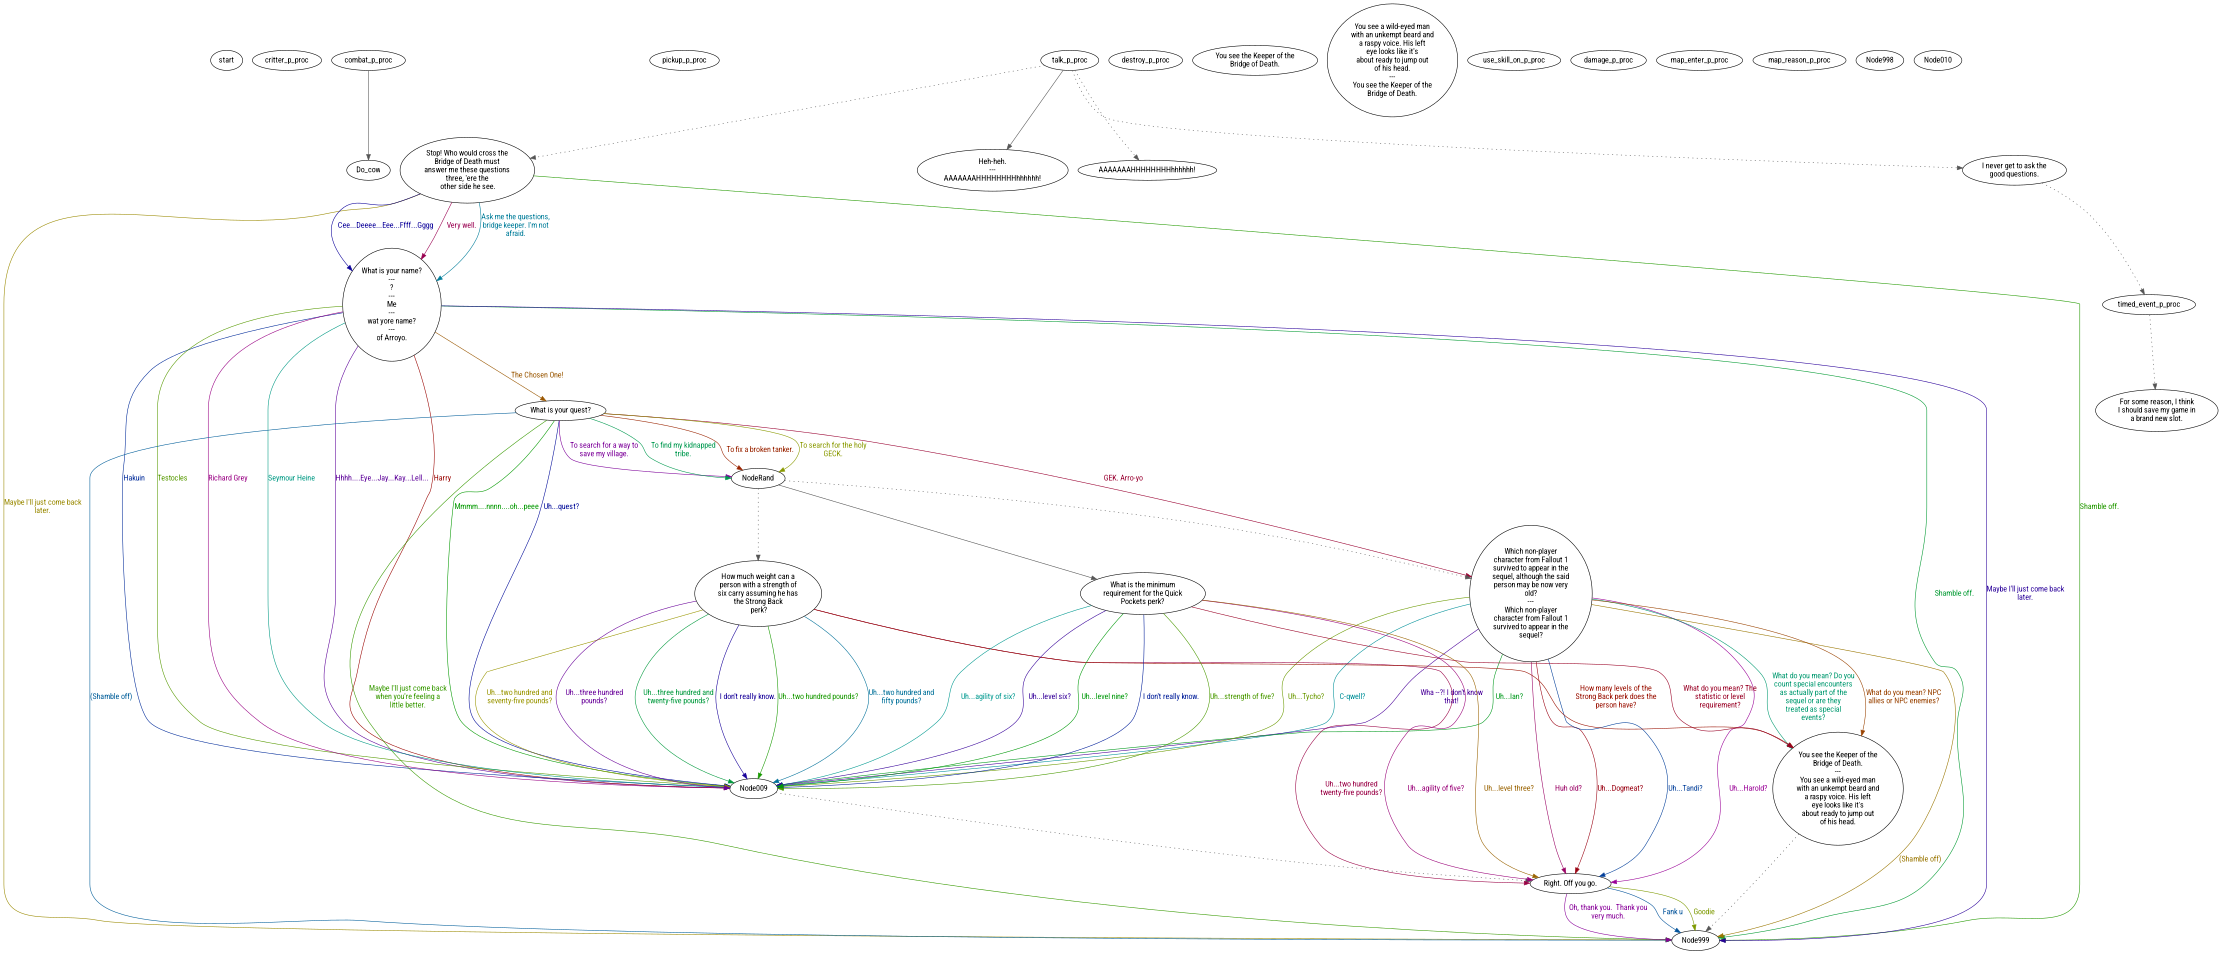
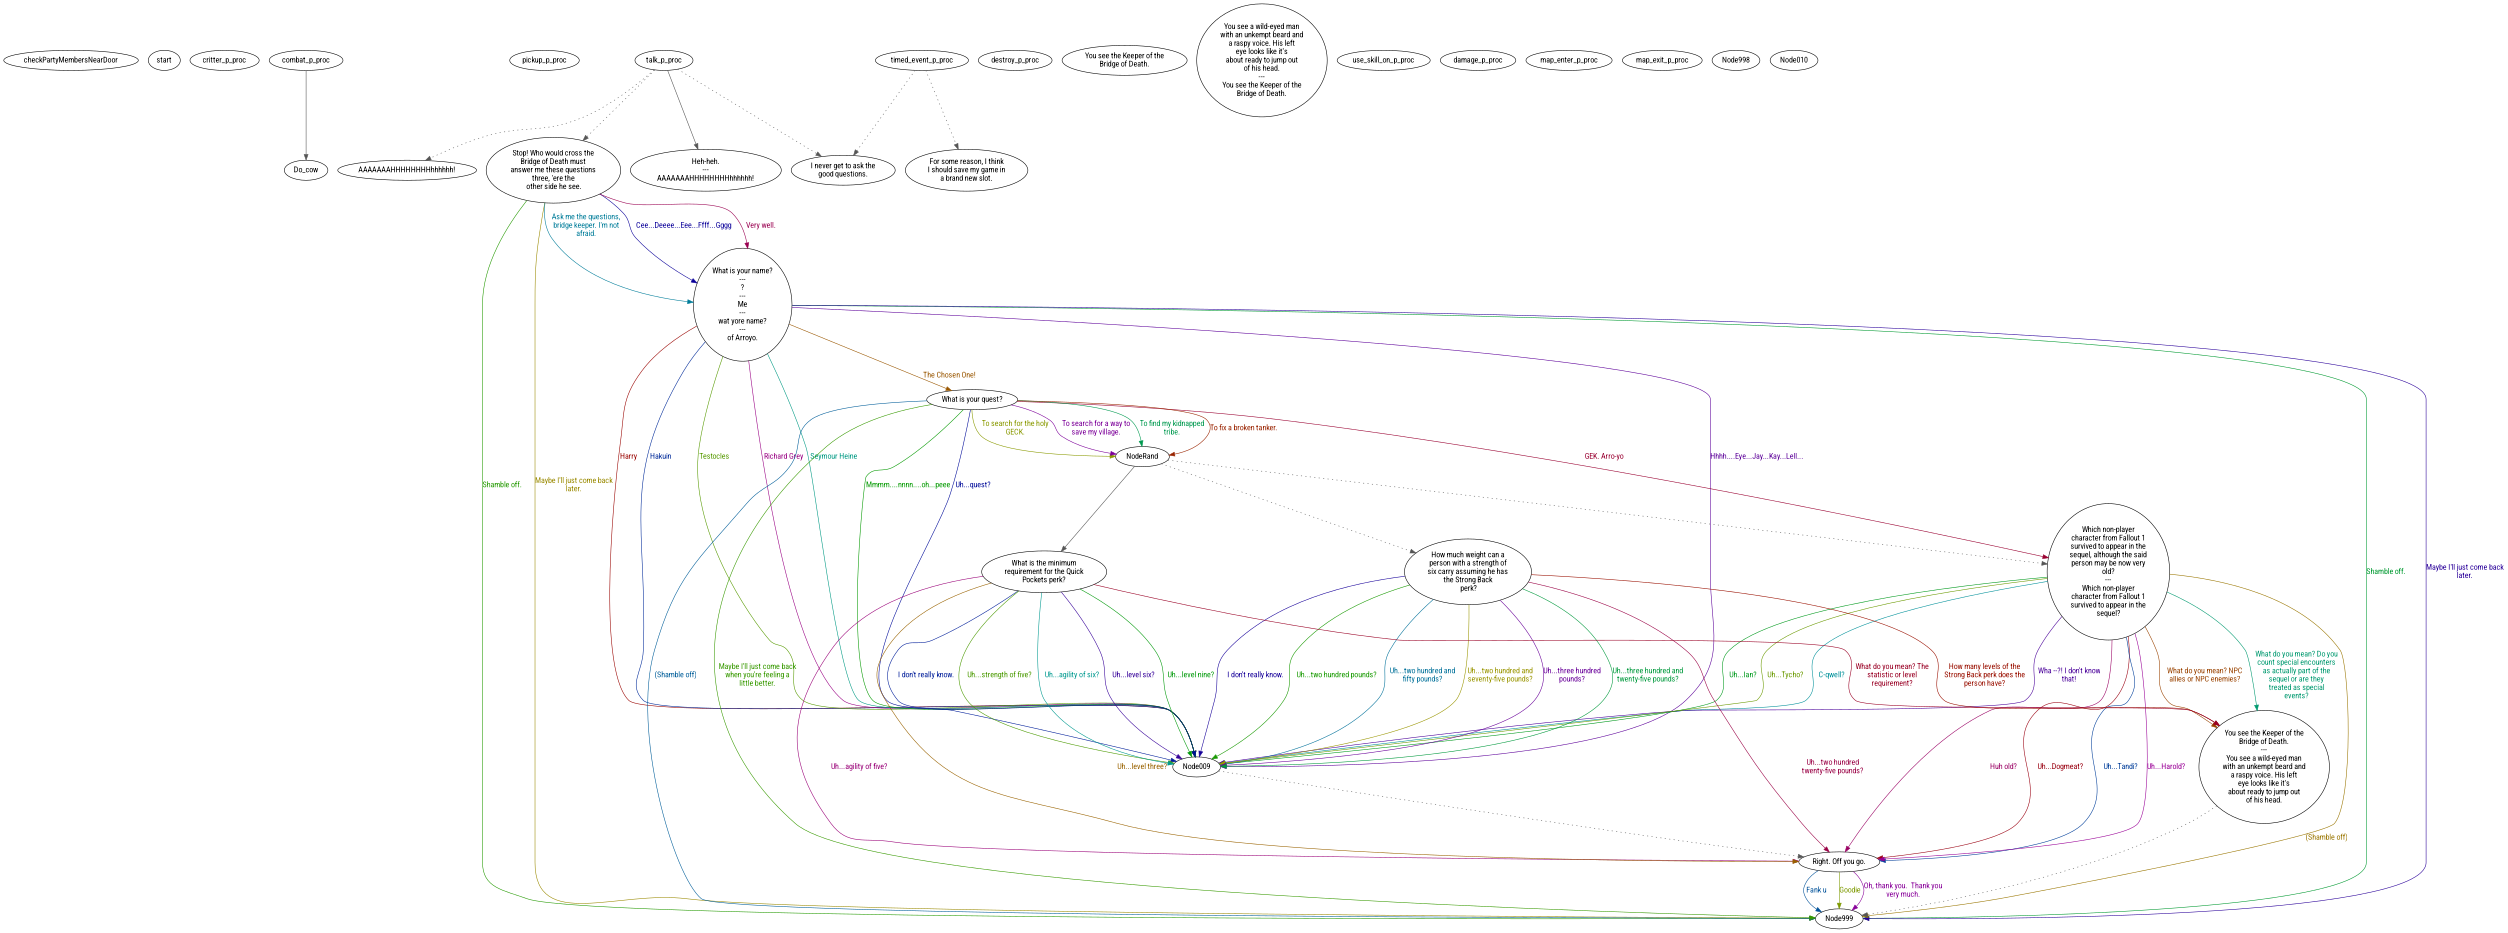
none -> (71, 60)
(1800, 60) -> (1662, 60)
(2101, 227) -> (886, 111)
